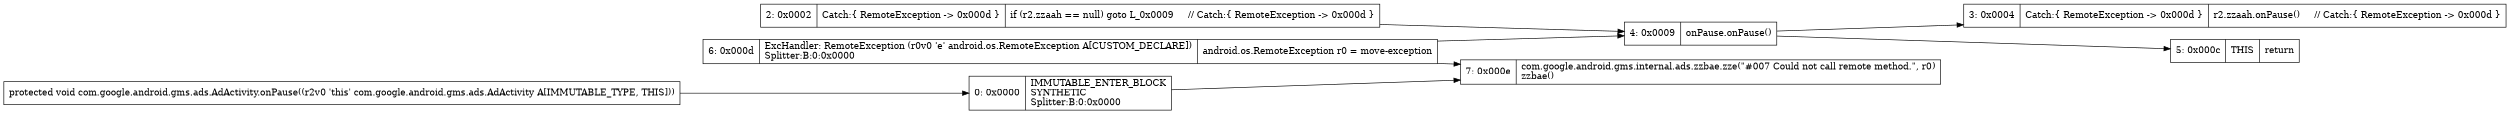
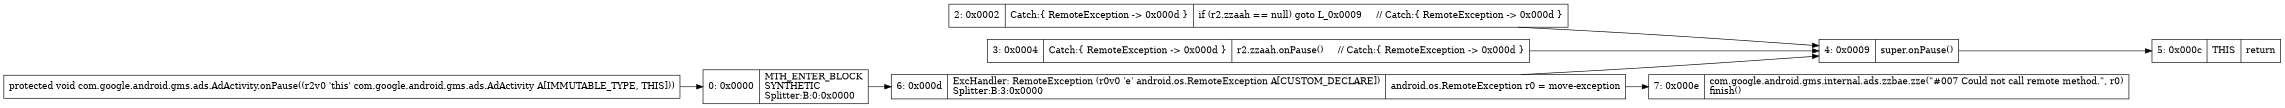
(1867, 28) -> (1671, 51)
(1729, 33) -> (1917, 51)
(810, 56) -> (998, 91)
(1538, 77) -> (1726, 91)
(1098, 83) -> (814, 77)
(1313, 85) -> (877, 87)
